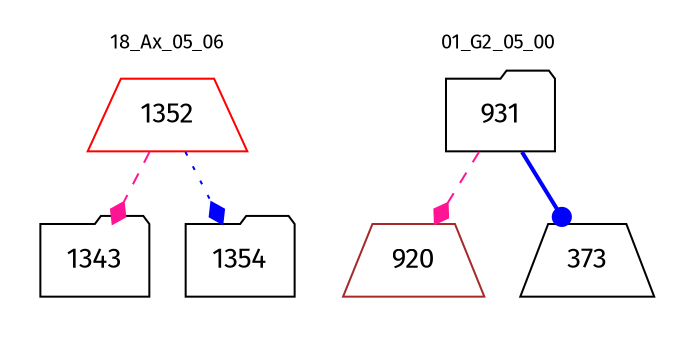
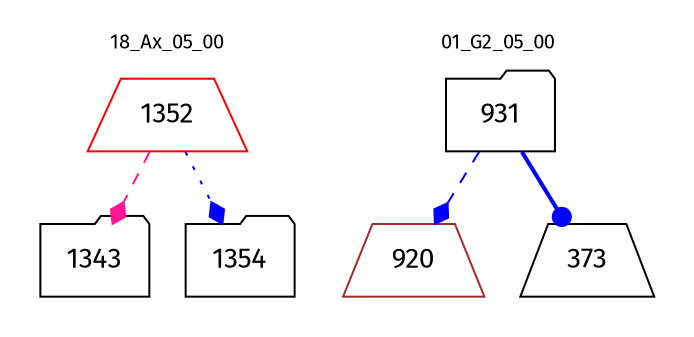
(167, 43) -> (167, 43)
(463, 177) -> (463, 177)
